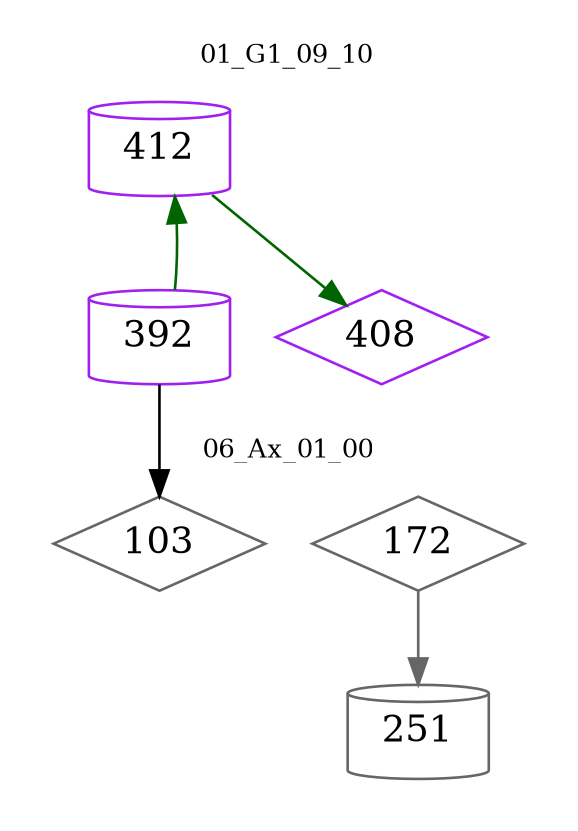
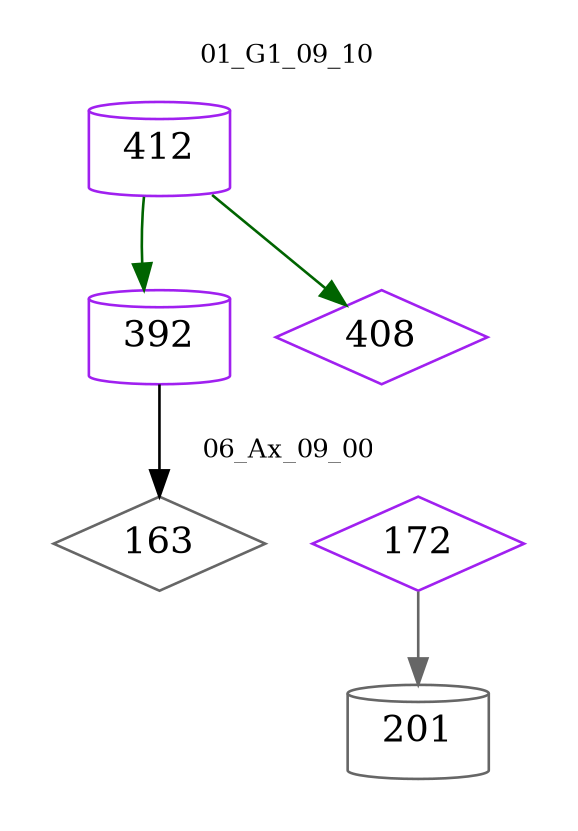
(177, 256) -> (142, 230)
(289, 451) -> (289, 451)
(159, 544) -> (159, 544)
(418, 544) -> (418, 544)
(418, 732) -> (418, 732)
